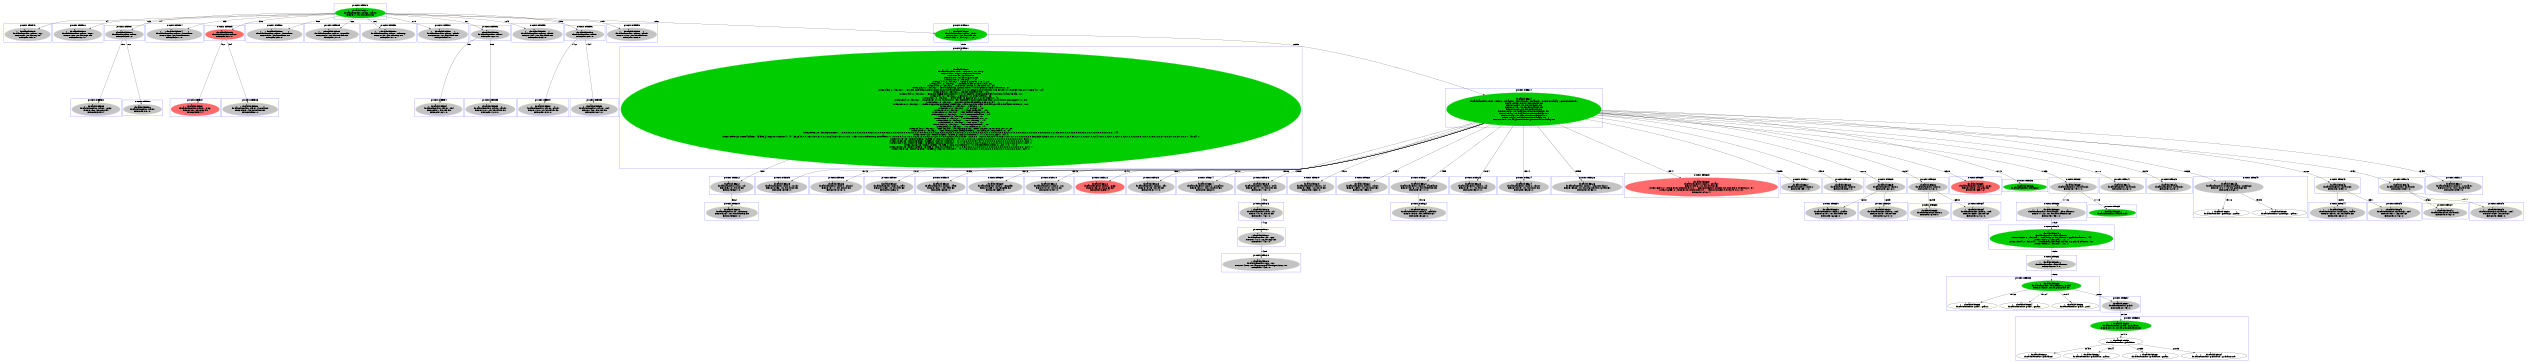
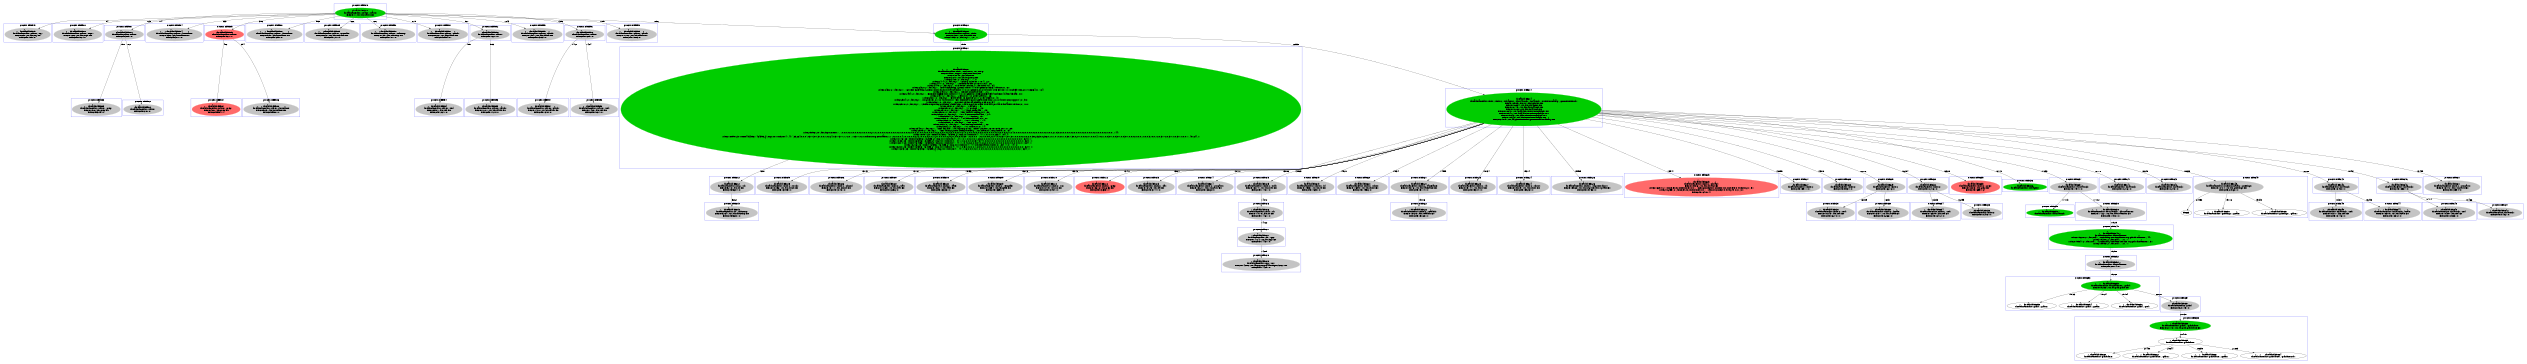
none -> (2186, 213)
